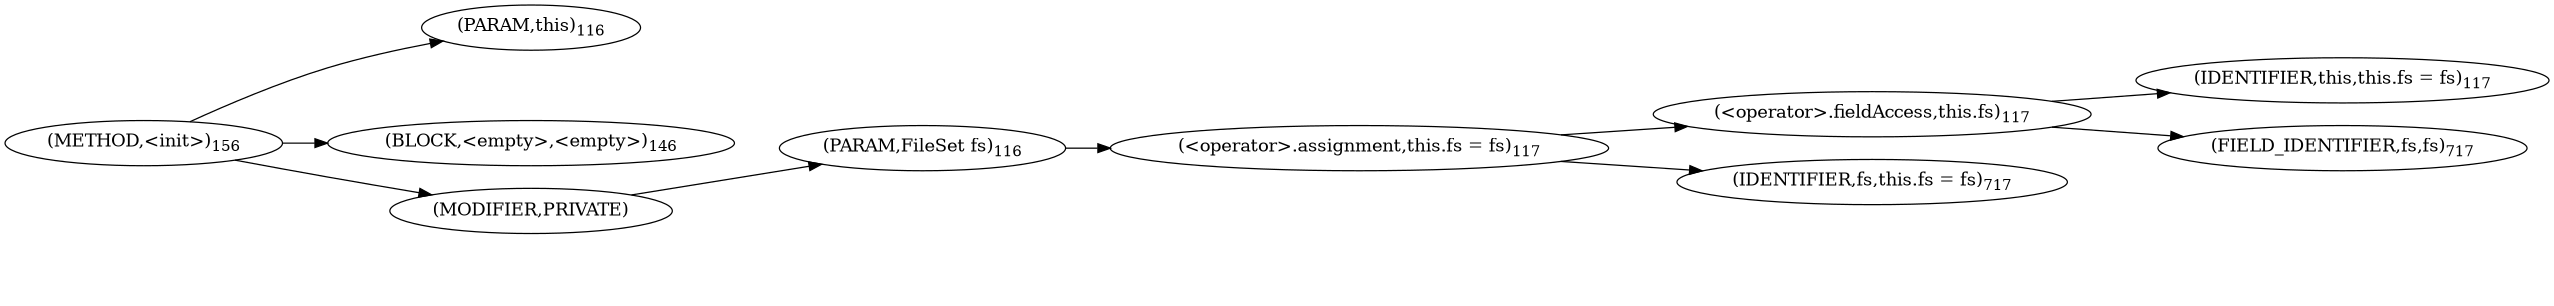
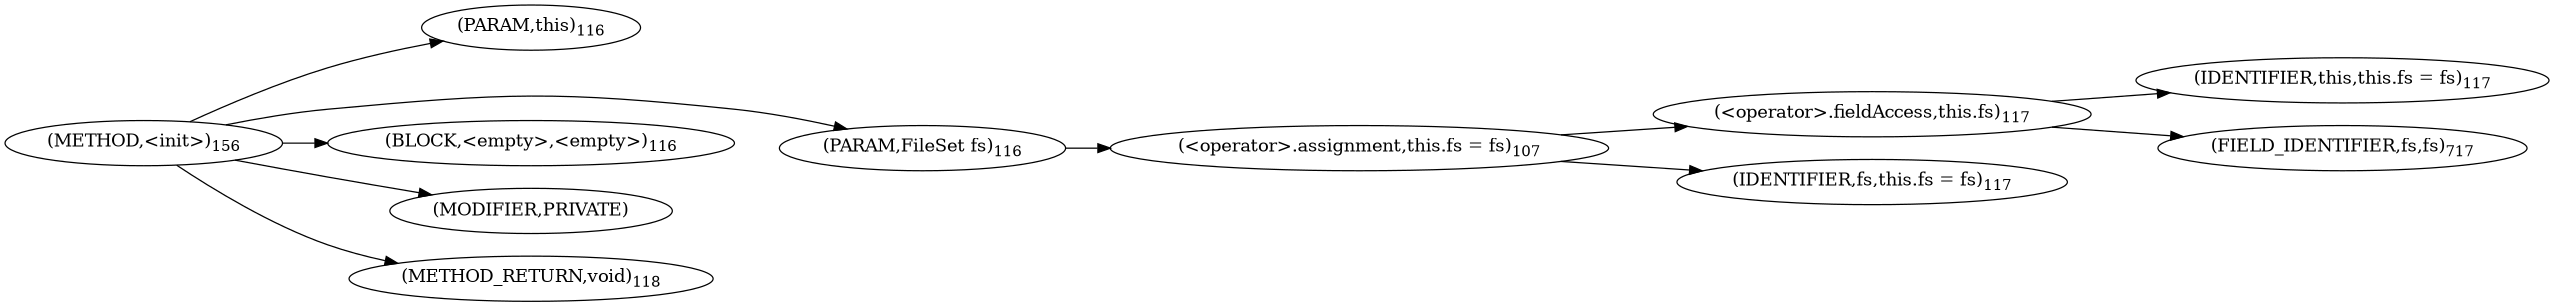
(663, 141) -> (663, 141)
(1526, 146) -> (1526, 146)
(1998, 180) -> (1998, 180)
(720, 181) -> (530, 96)
none -> (531, 279)
